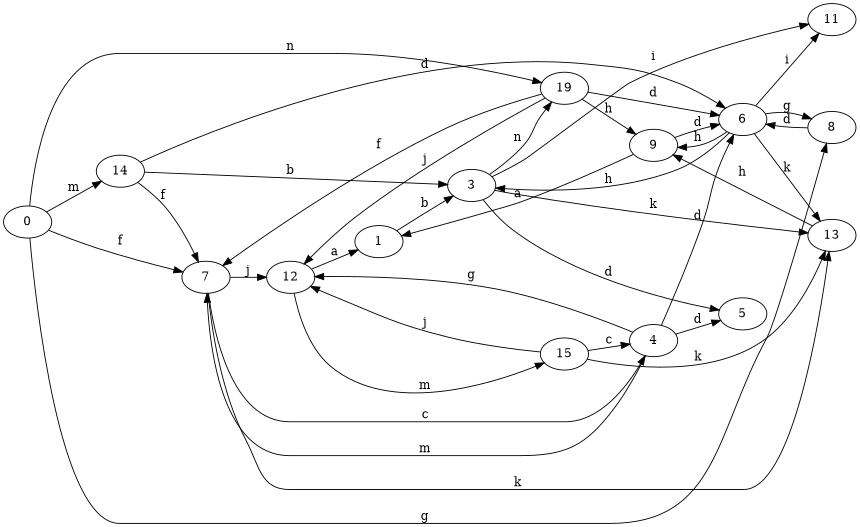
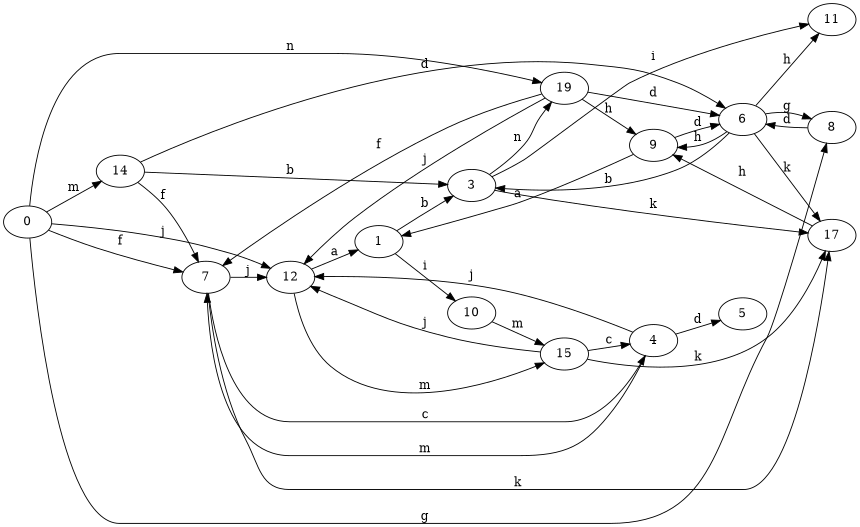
(787, 60) -> (787, 60)
(609, 180) -> (609, 180)
(698, 235) -> none
(832, 235) -> (832, 235)
none -> (159, 237)
(588, 272) -> none
(472, 275) -> (472, 275)
none -> (472, 313)
